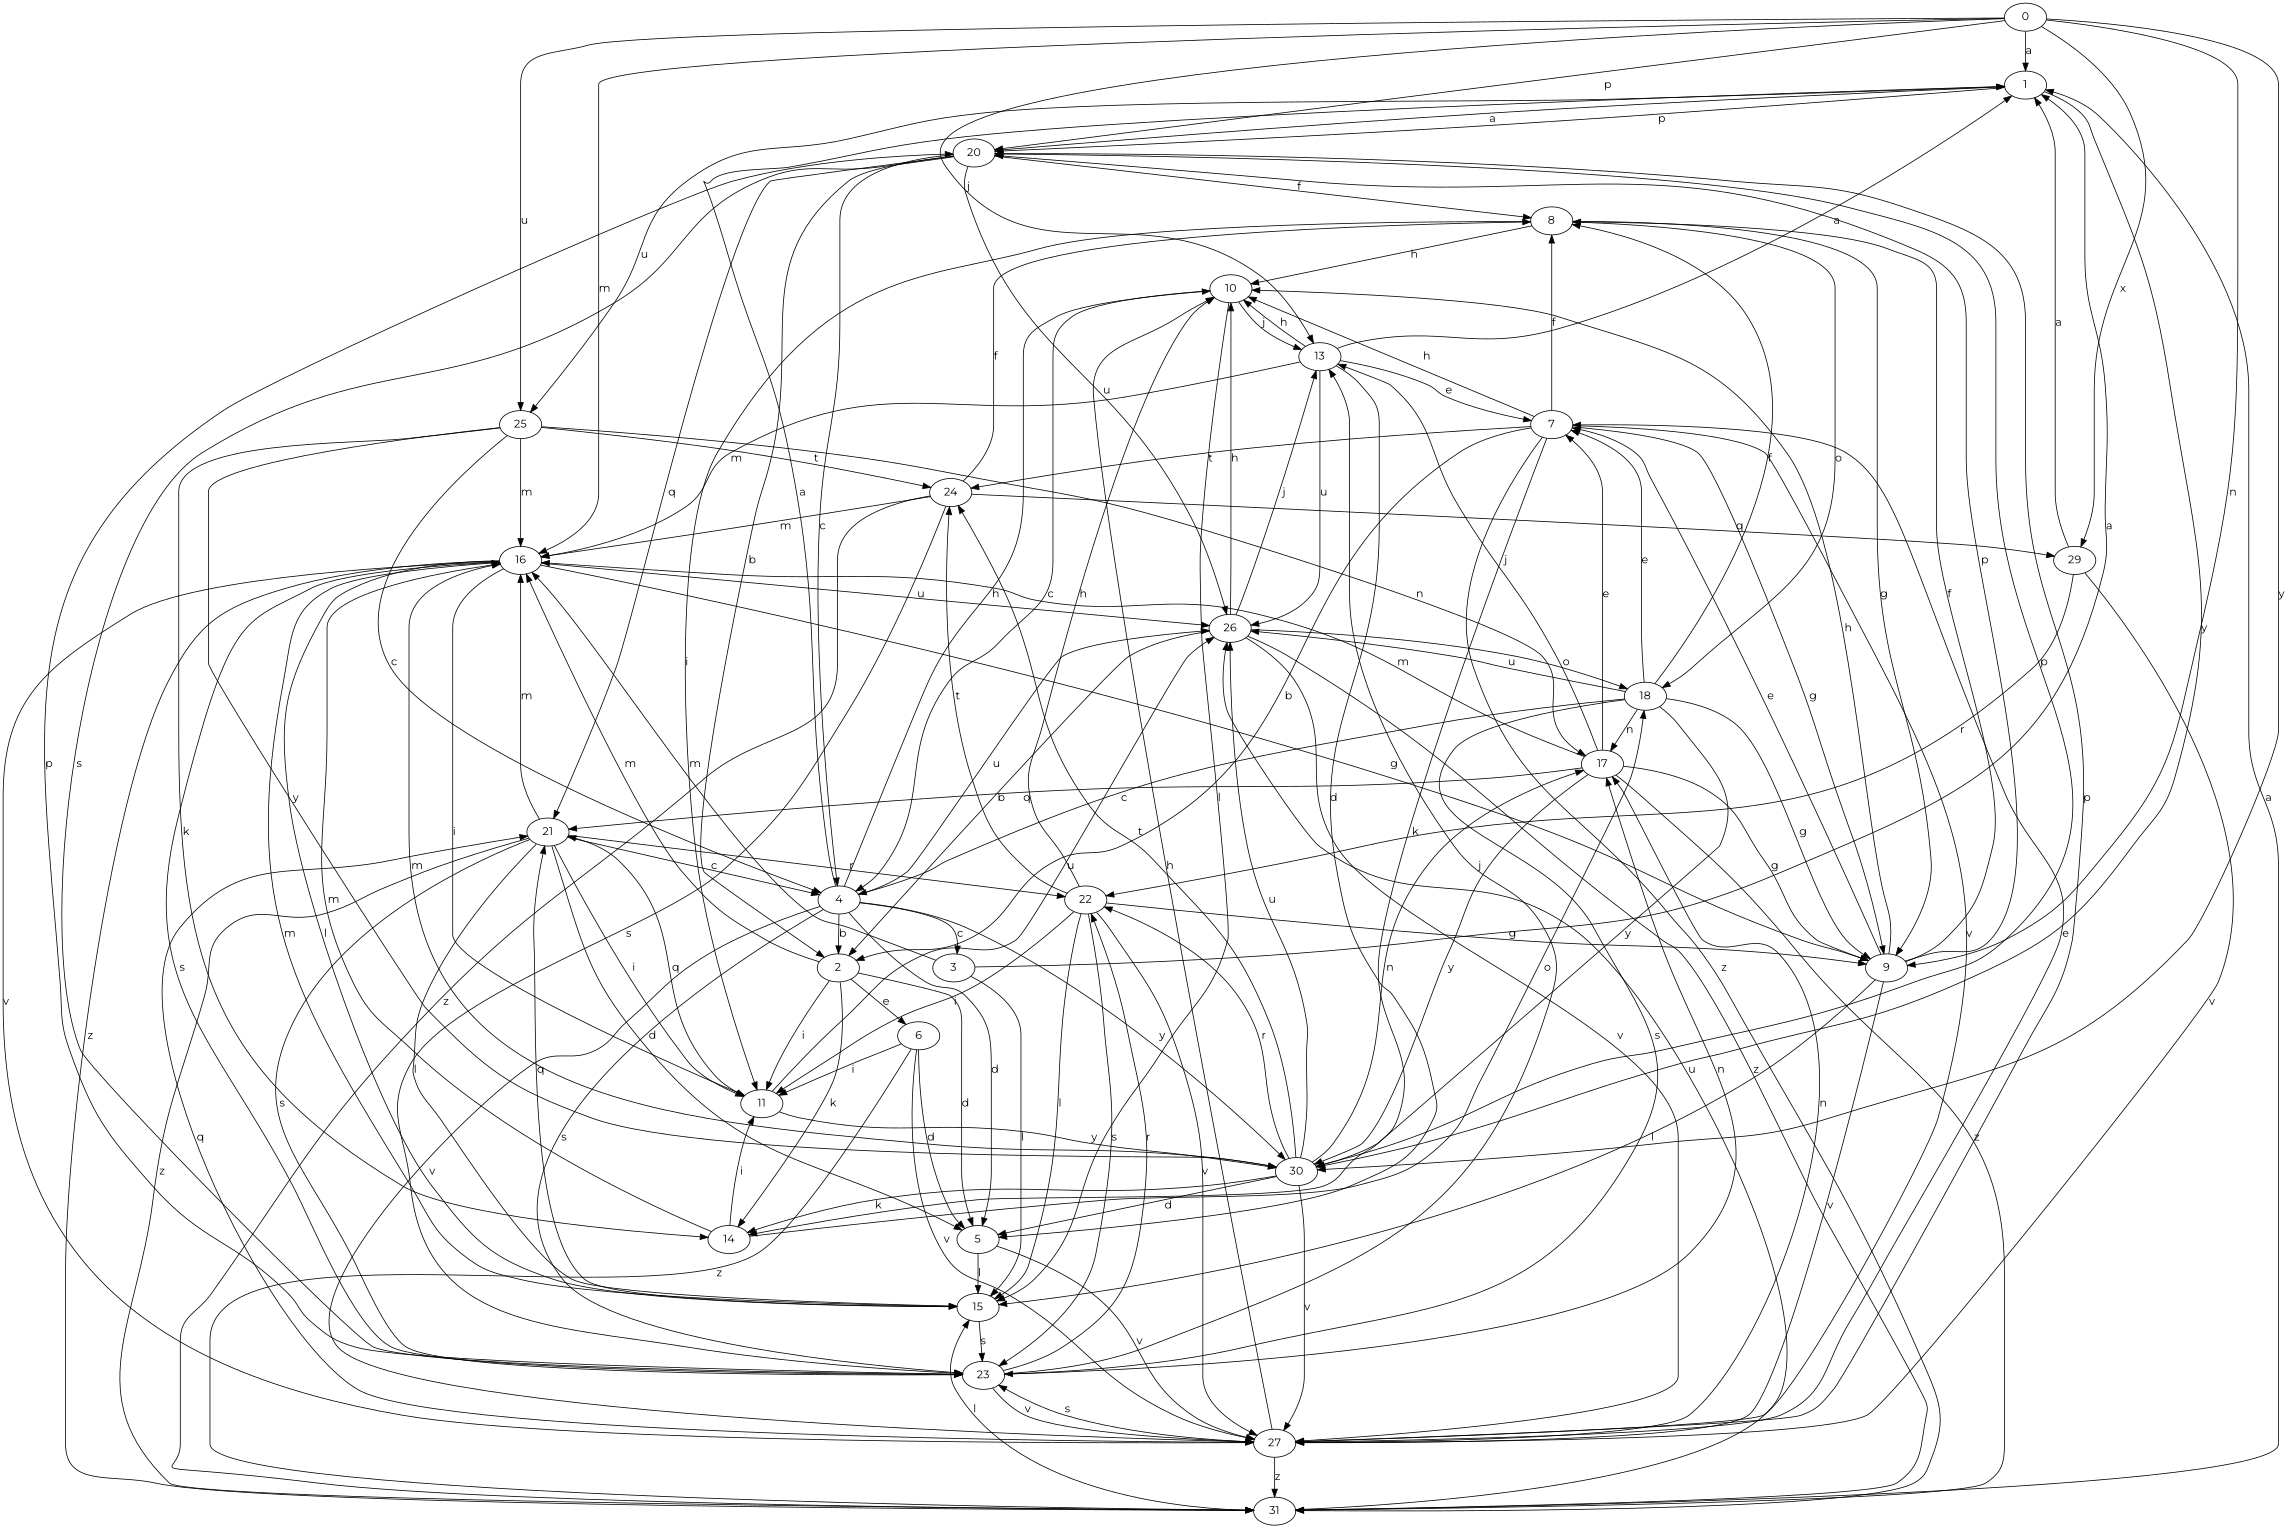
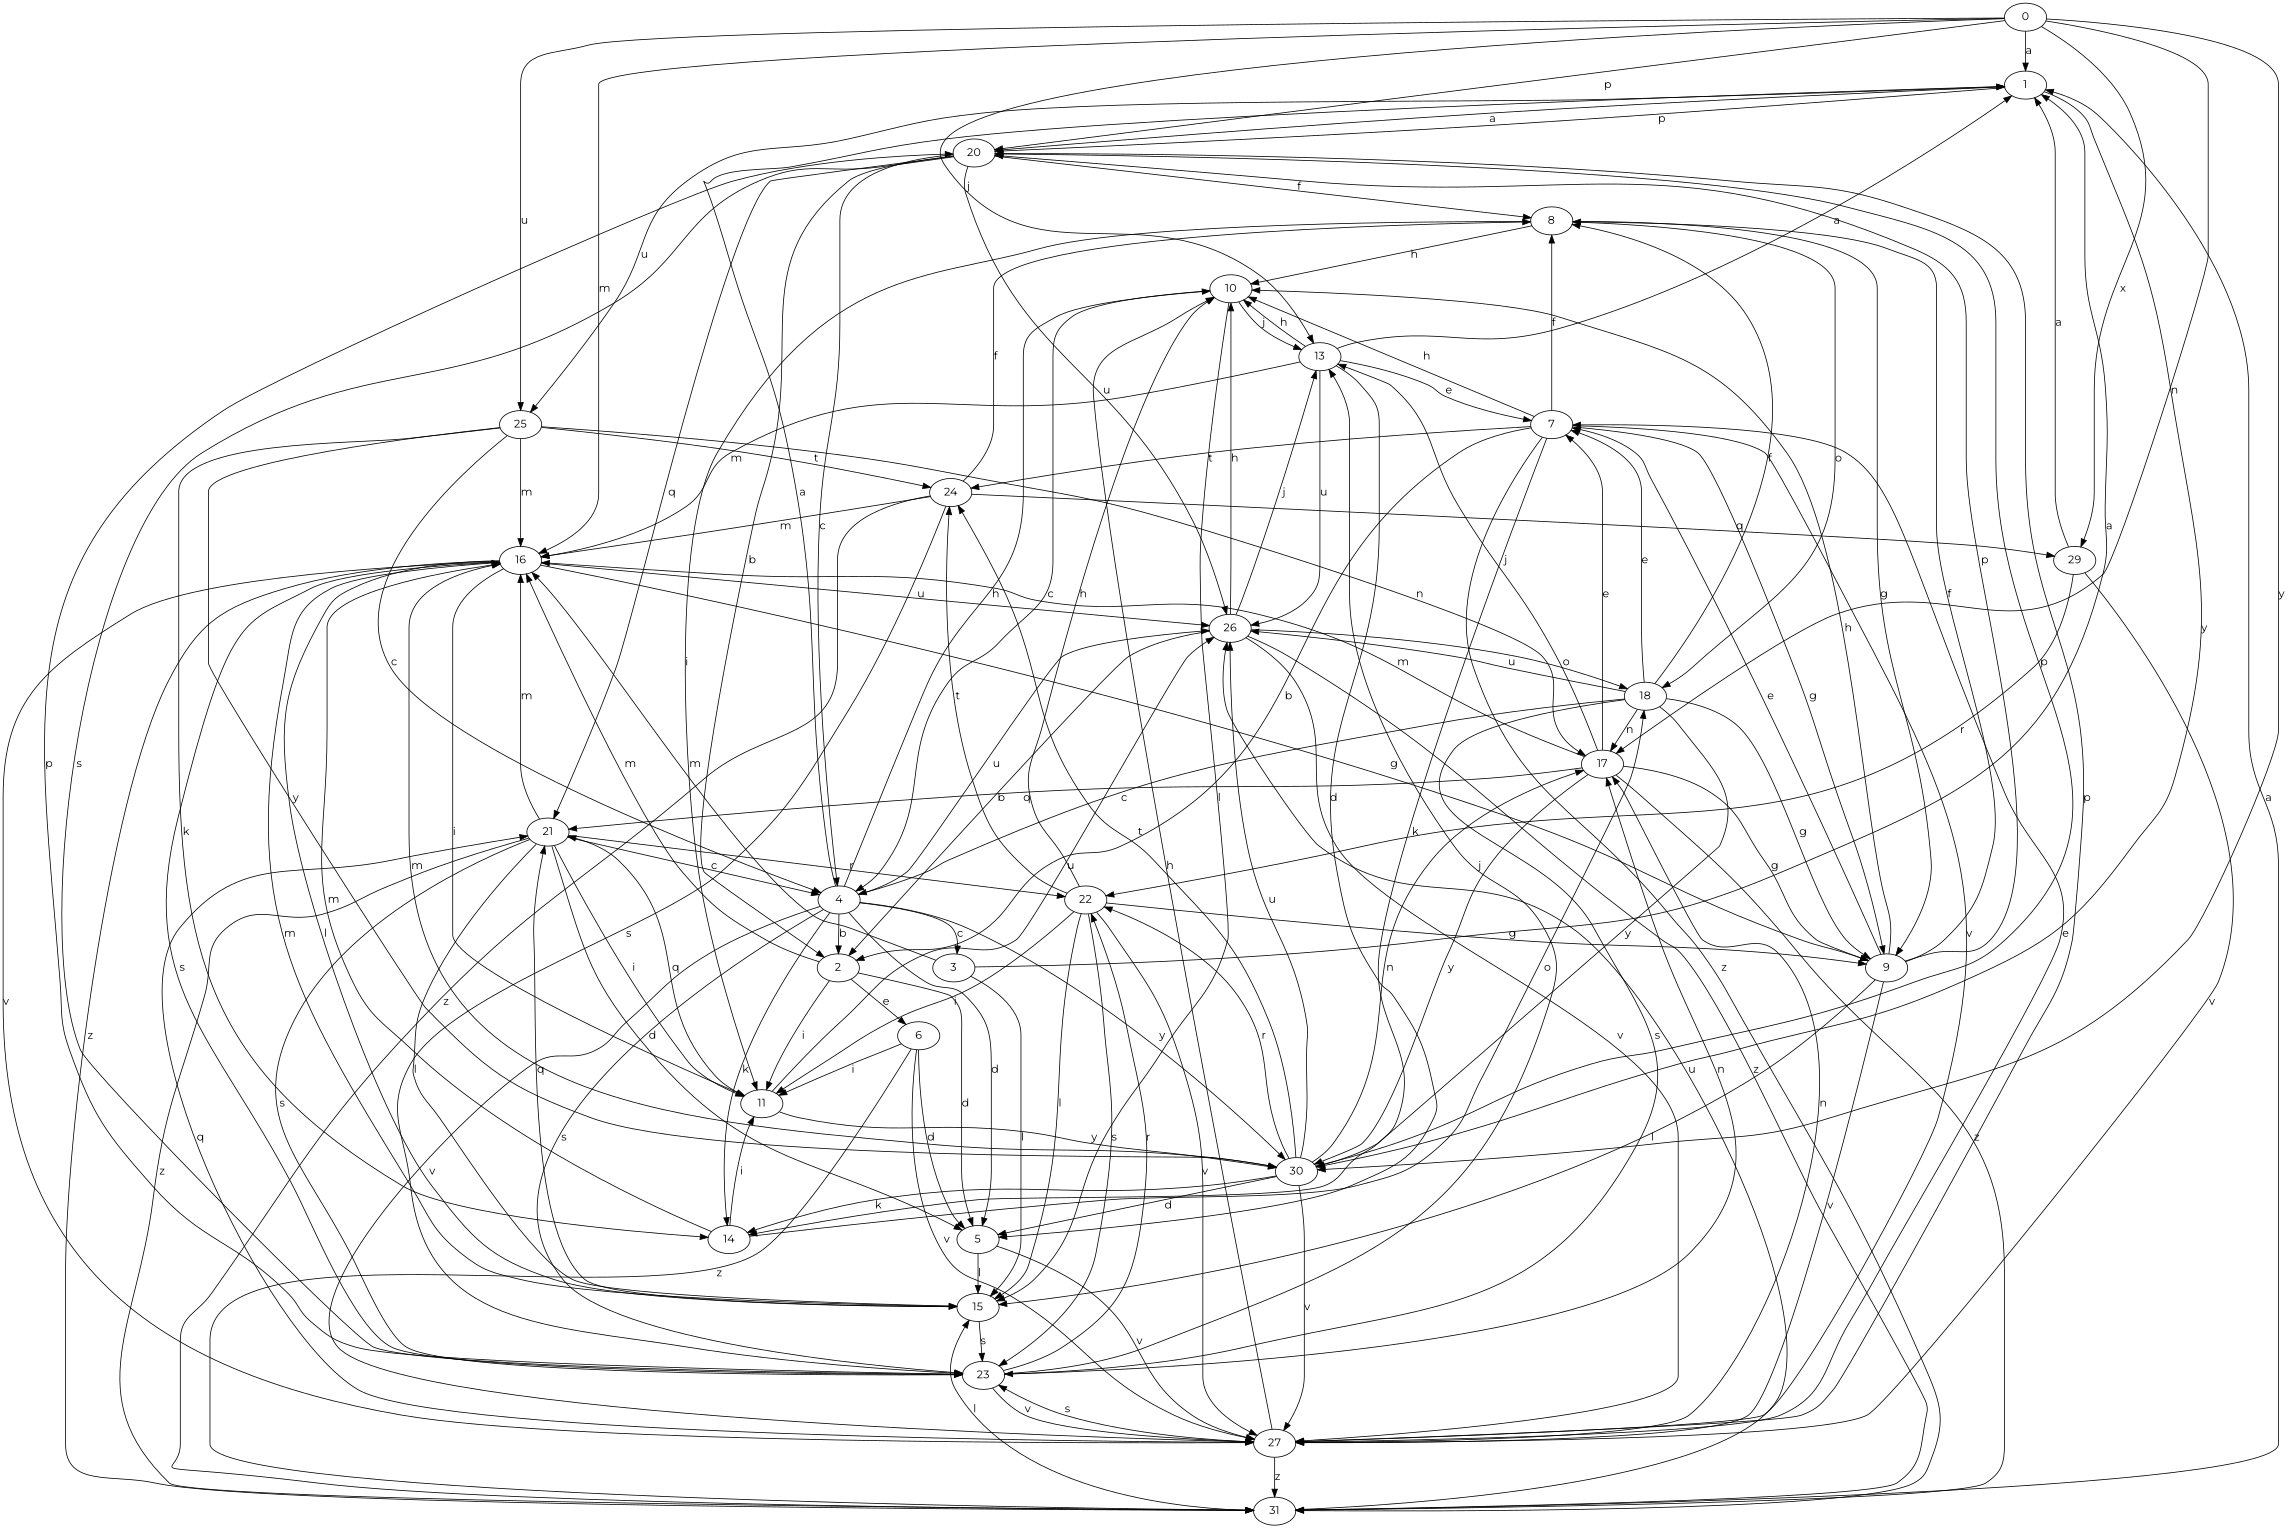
(2228, 490) -> (2132, 501)
(818, 1111) -> (749, 1047)
